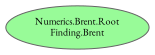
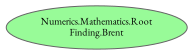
(77, 27) -> (97, 27)
